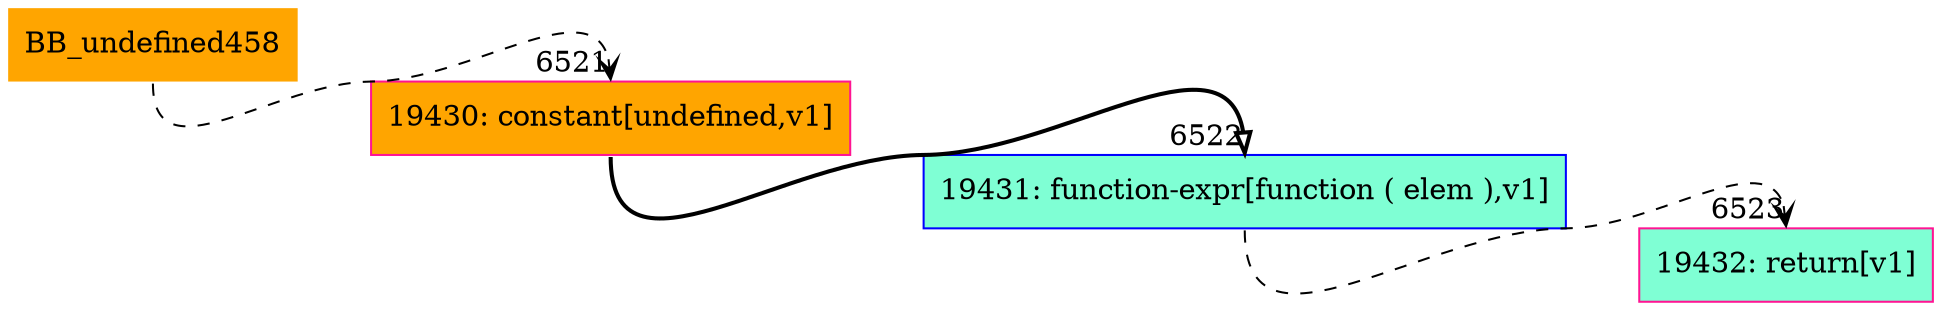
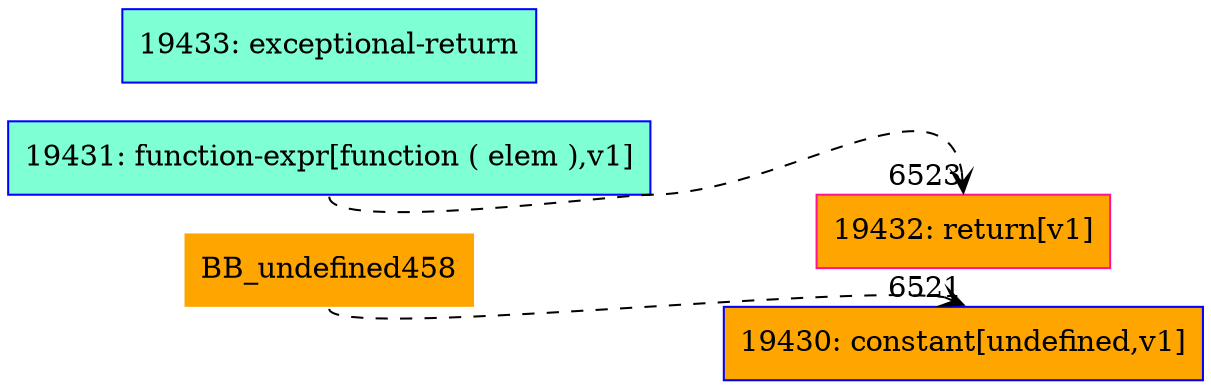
none -> (329, 46)
(611, 118) -> (963, 344)
(918, 156) -> none
(1786, 265) -> (963, 231)
